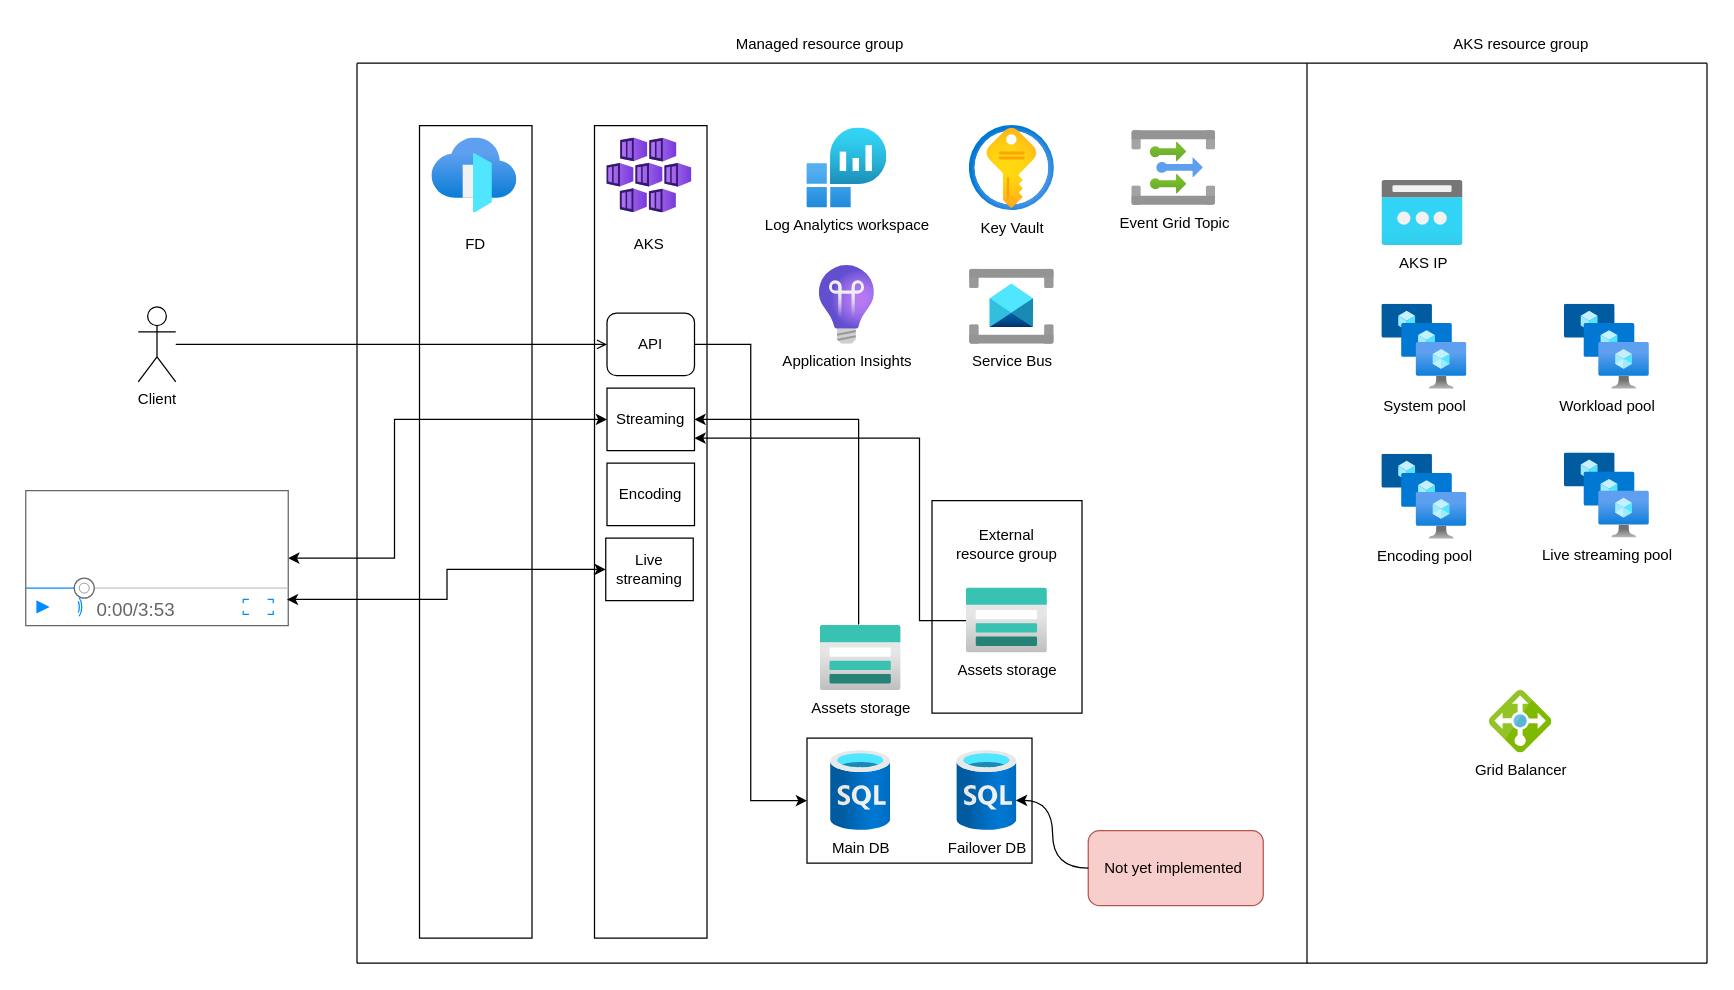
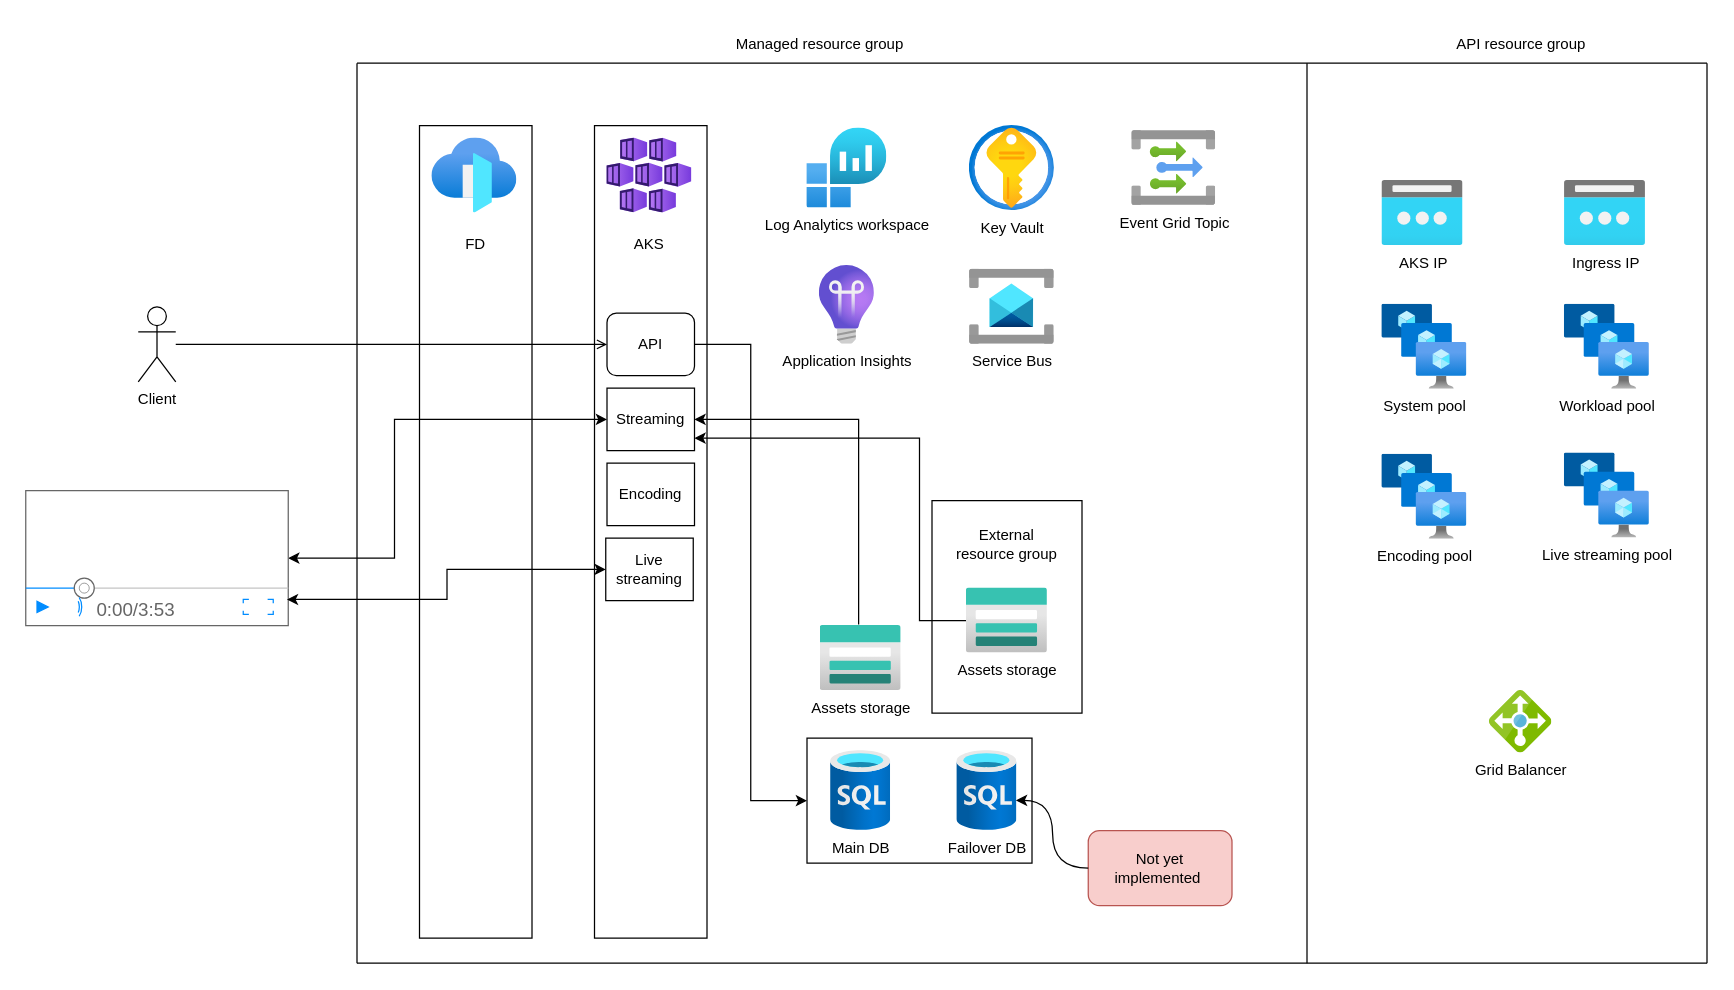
(1521, 44) -> (1521, 44)
none -> (1605, 213)
(1176, 868) -> (1160, 868)
